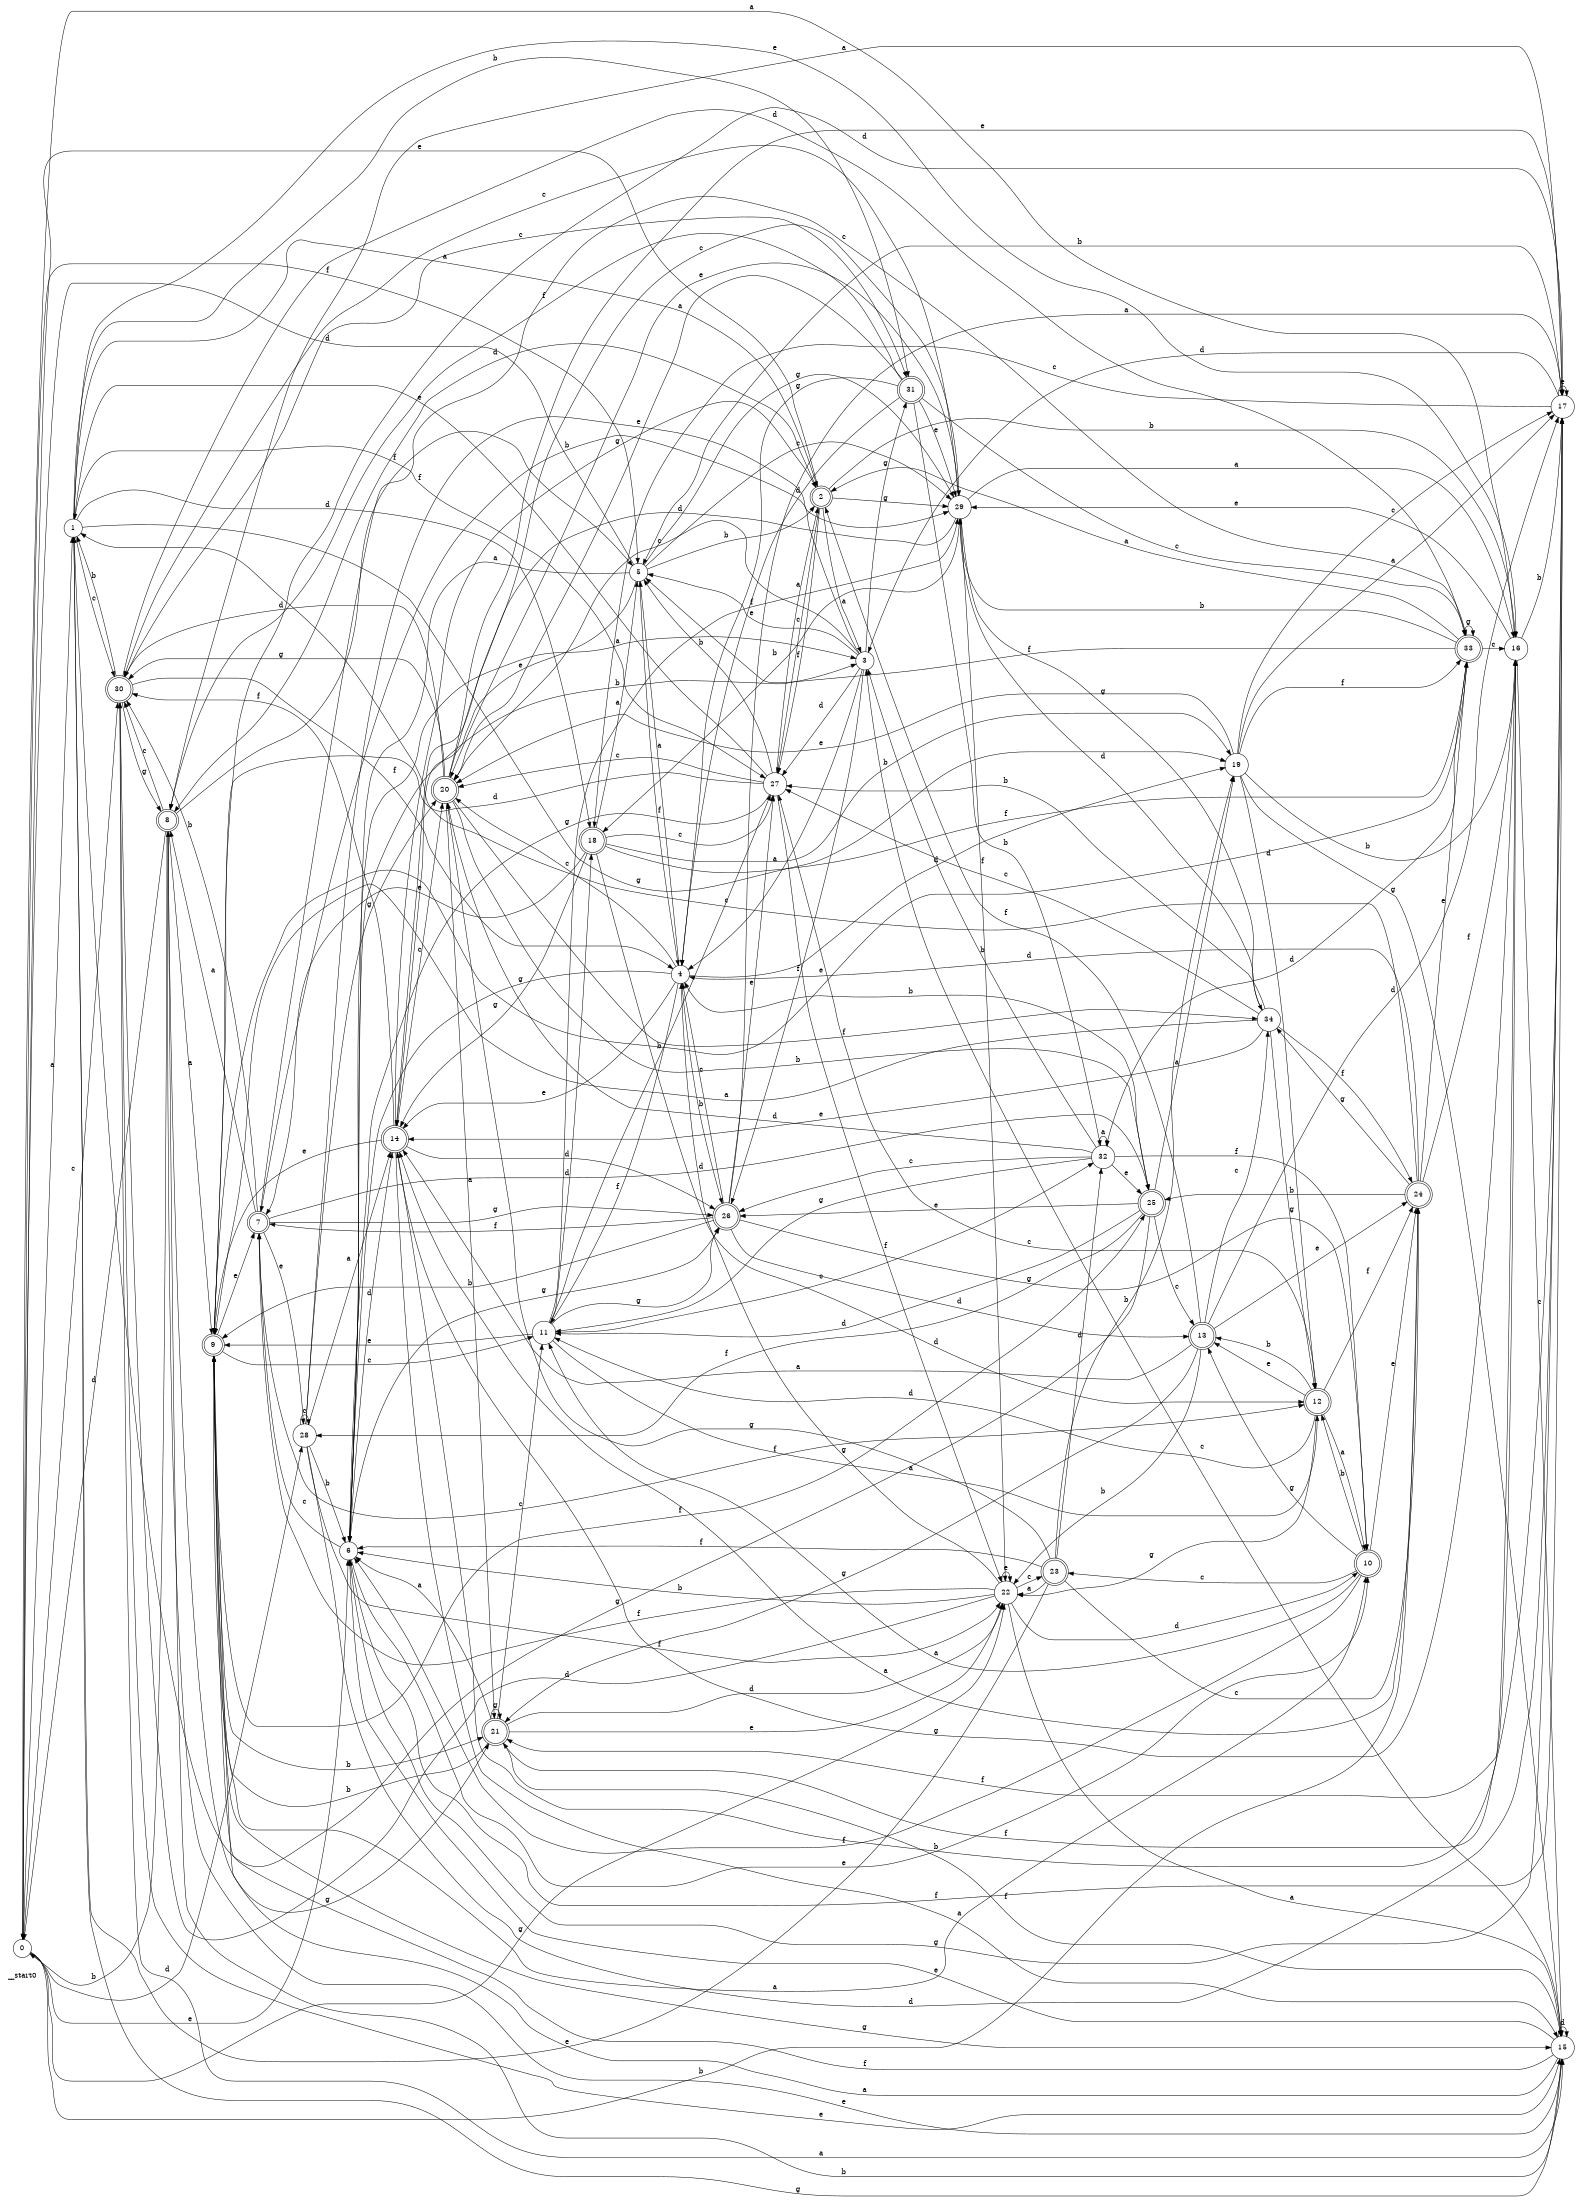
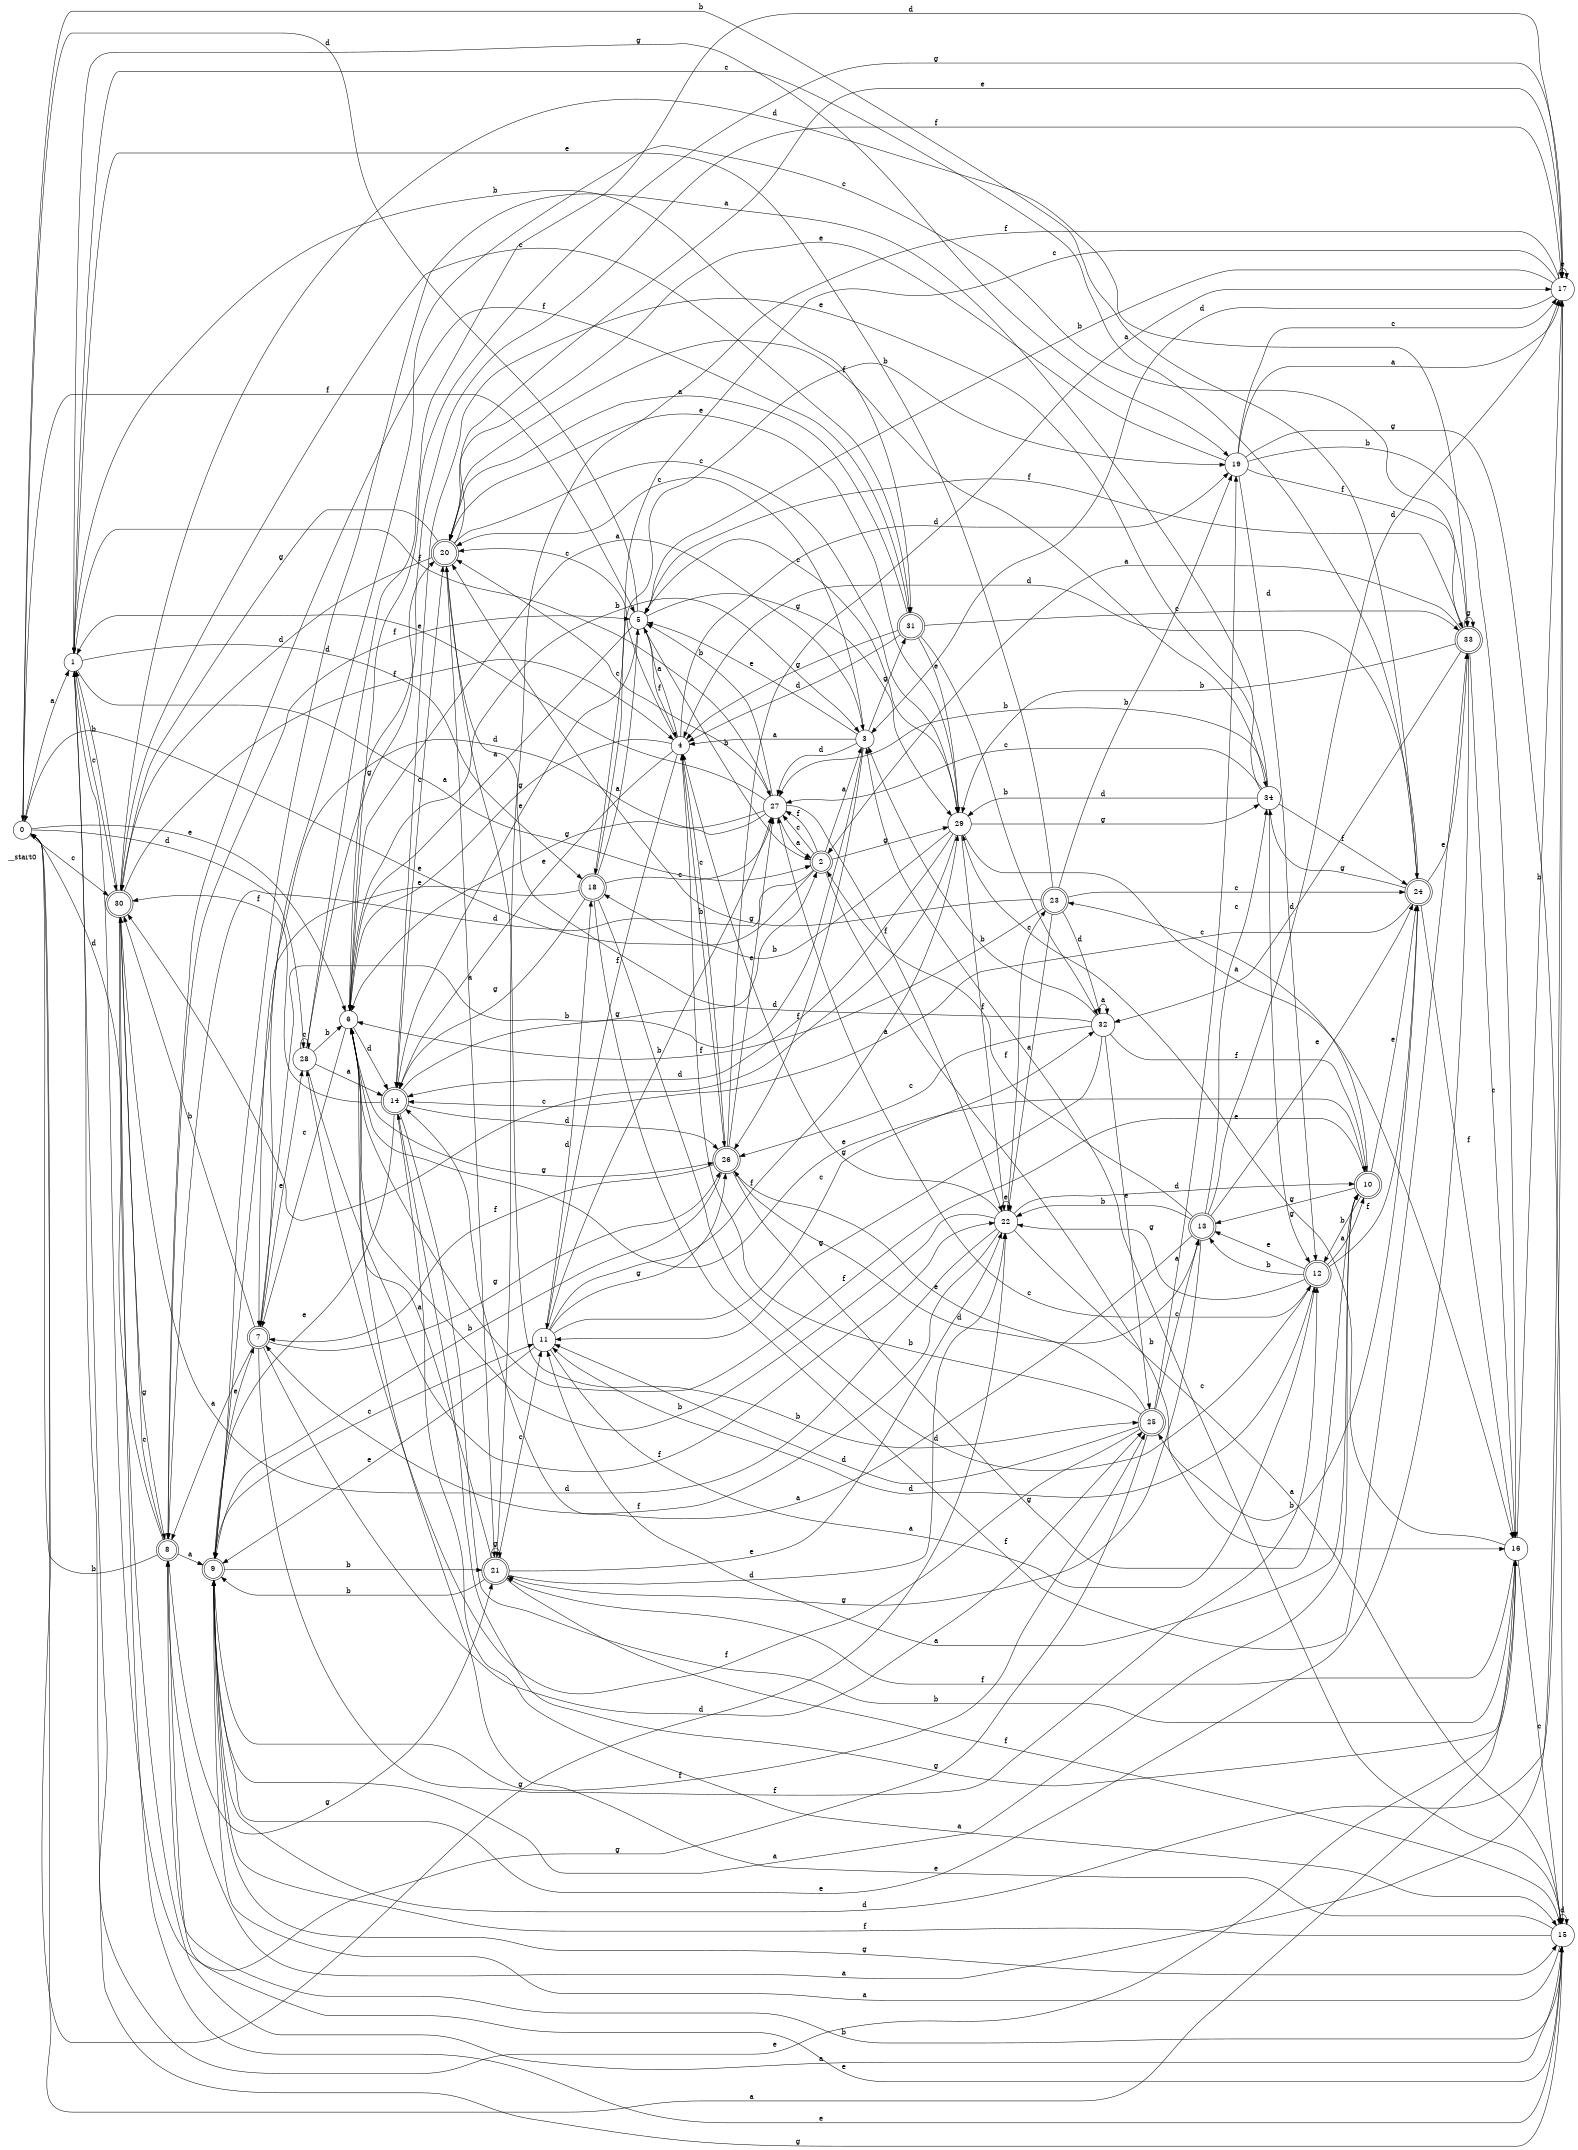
(378, 671) -> none
